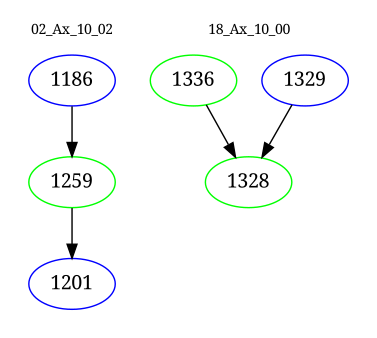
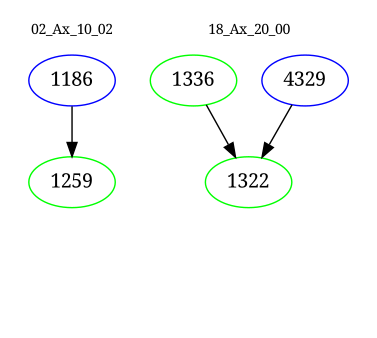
(249, 30) -> (249, 30)
(305, 81) -> (305, 81)
(249, 182) -> (249, 182)
(72, 284) -> none
